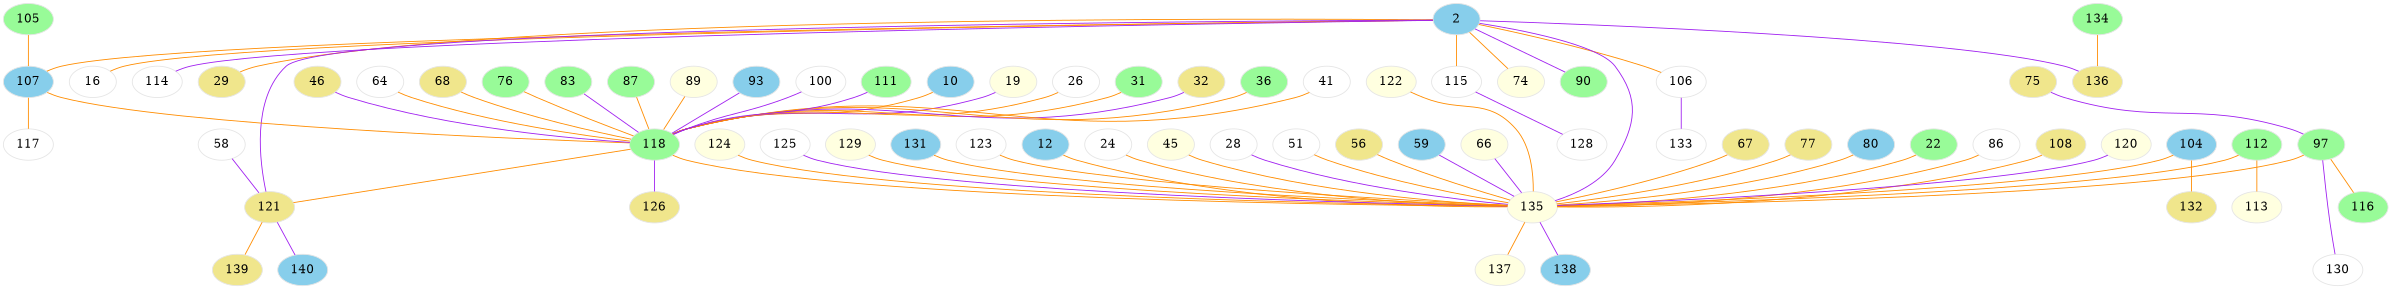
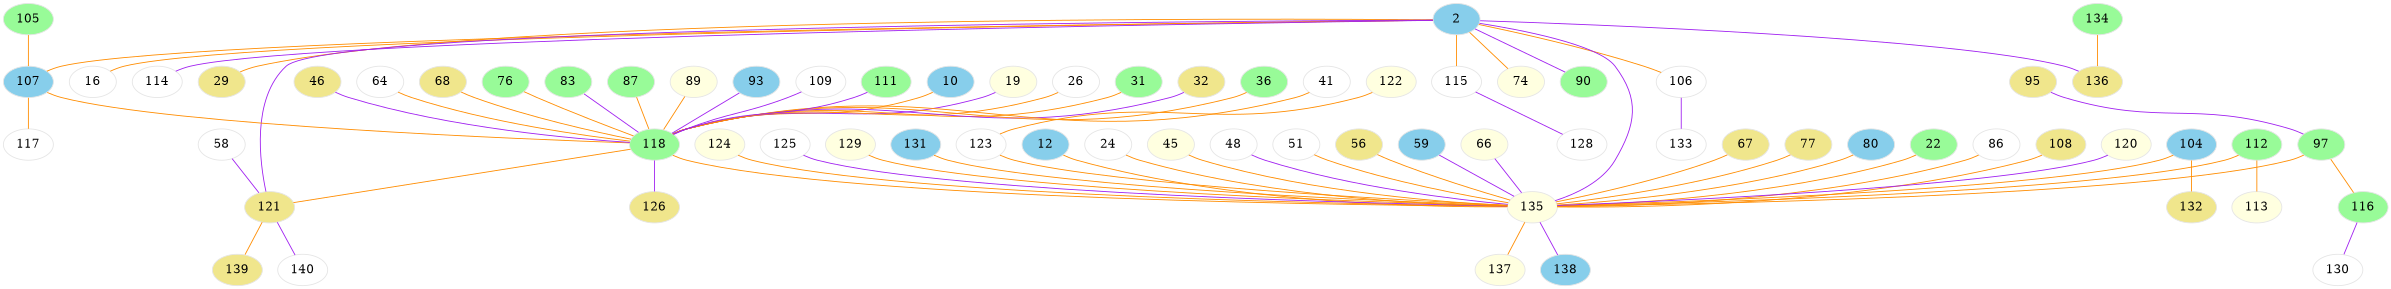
(821, 82) -> (821, 82)
(2033, 82) -> (2033, 82)
(1497, 114) -> (1243, 114)
(1234, 145) -> (1234, 145)
(2328, 207) -> (2351, 238)
(303, 270) -> (303, 270)
